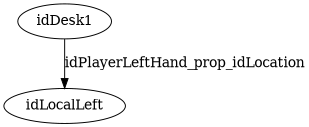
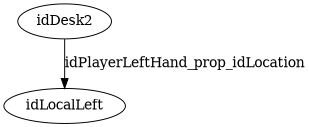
(65, 21) -> (65, 21)
